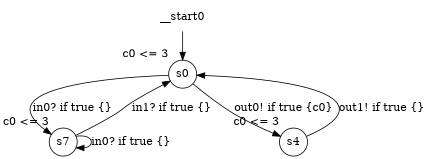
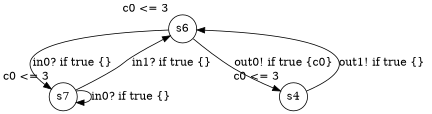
(183, 17) -> none
(183, 74) -> (183, 29)
